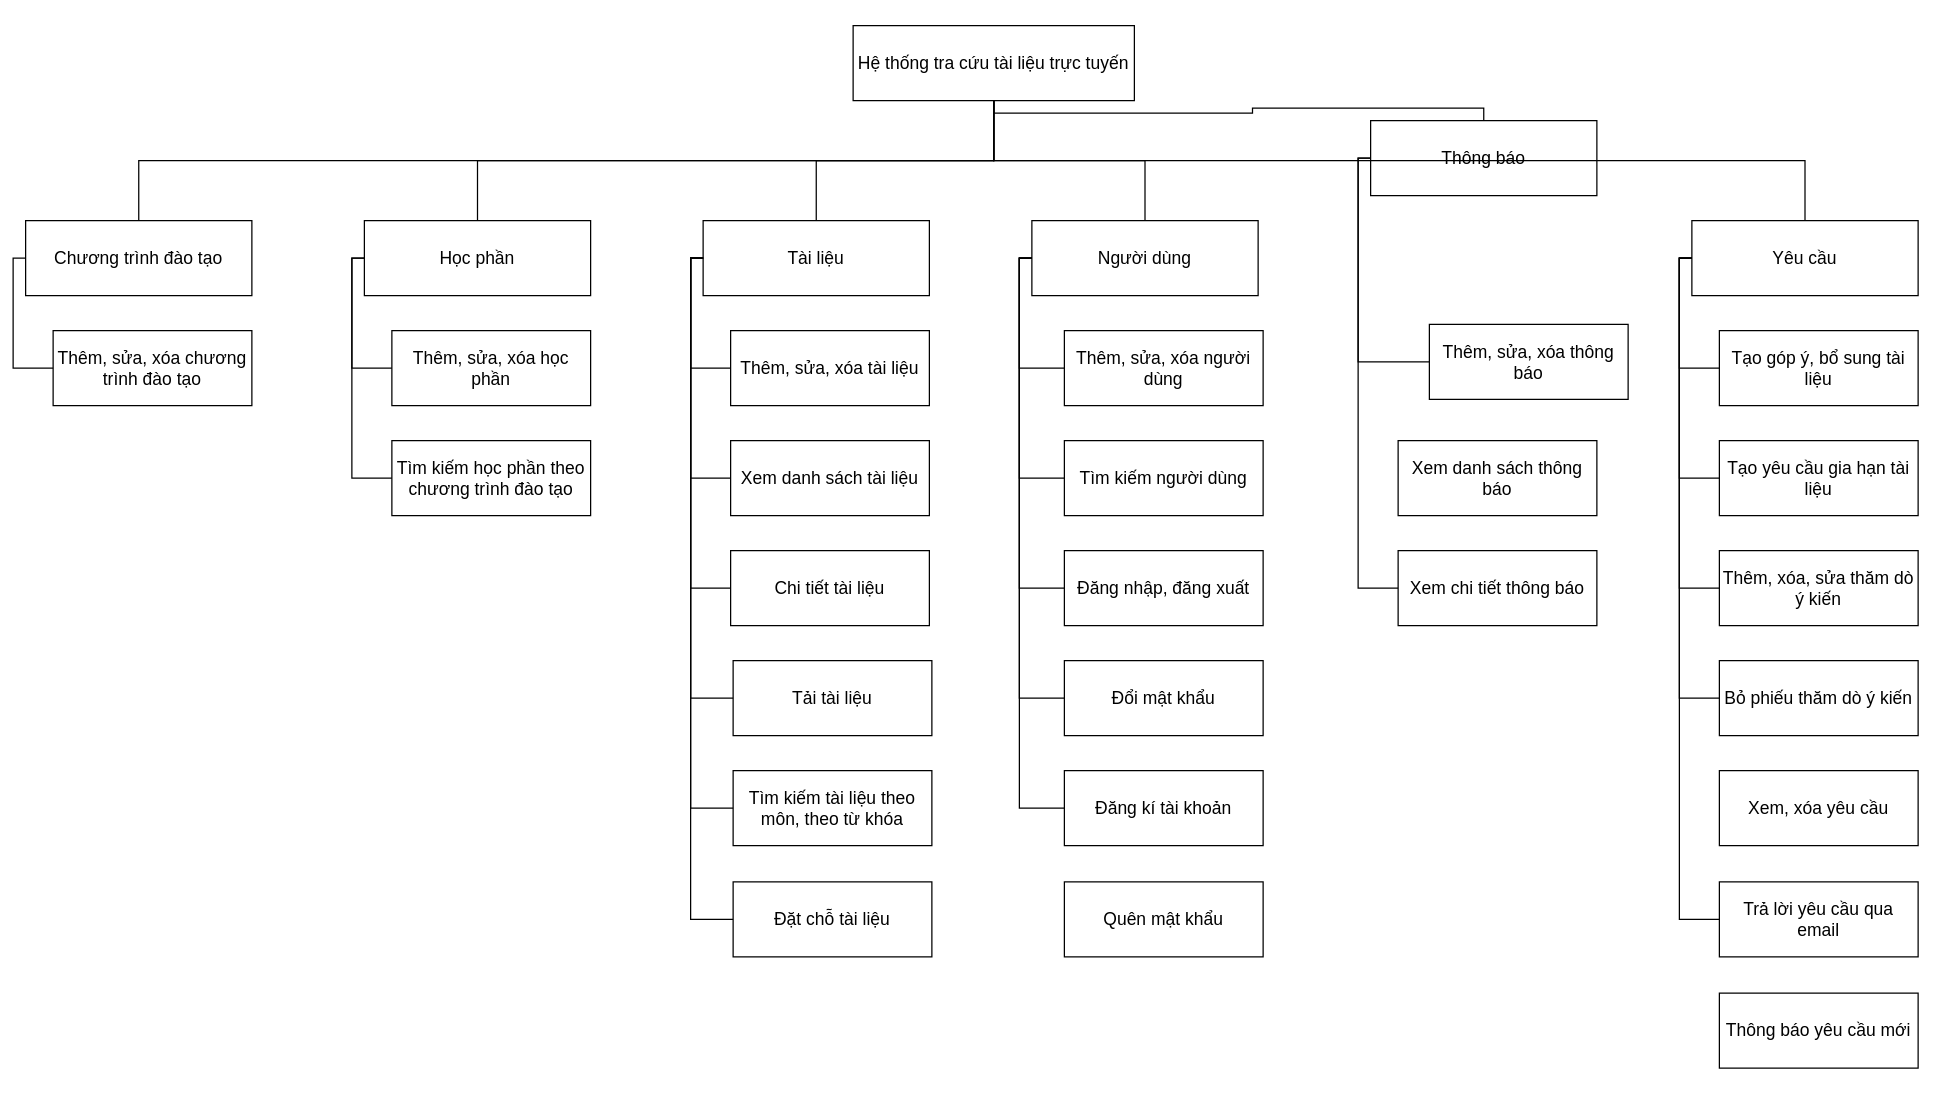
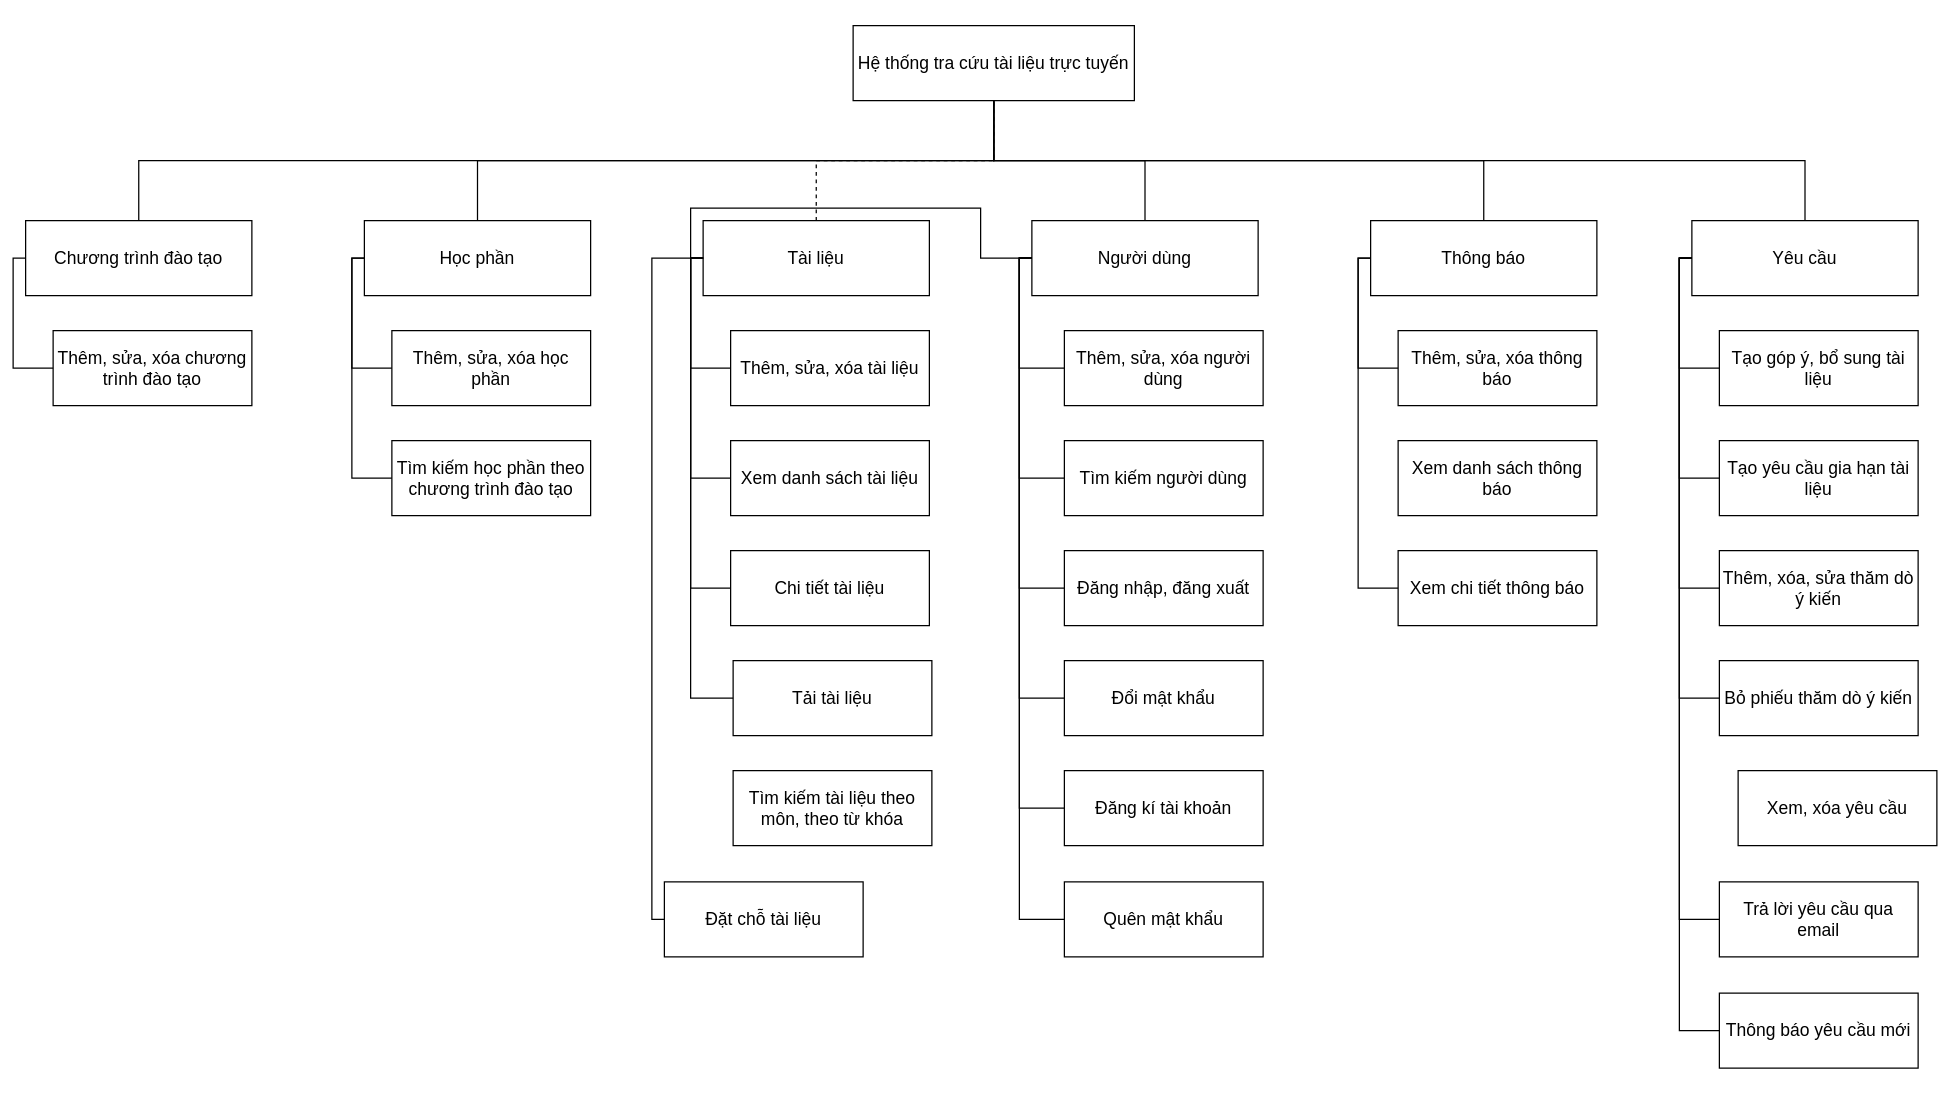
(1484, 158) -> (1484, 258)
(816, 191) -> (816, 191)
(1529, 362) -> (1498, 368)
(713, 808) -> (855, 208)
(1819, 808) -> (1838, 808)
none -> (1019, 887)
(833, 919) -> (764, 919)
none -> (1679, 996)
